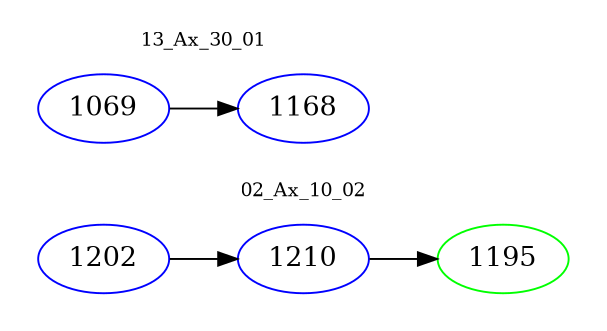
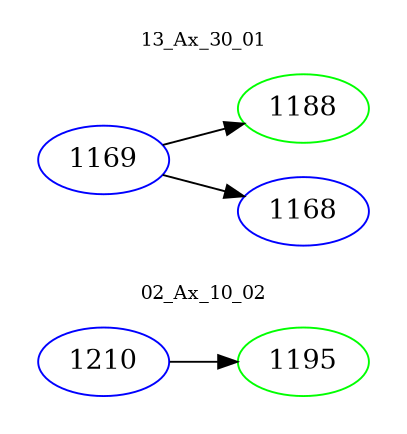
(104, 109) -> (104, 160)
none -> (303, 109)
(104, 259) -> none
